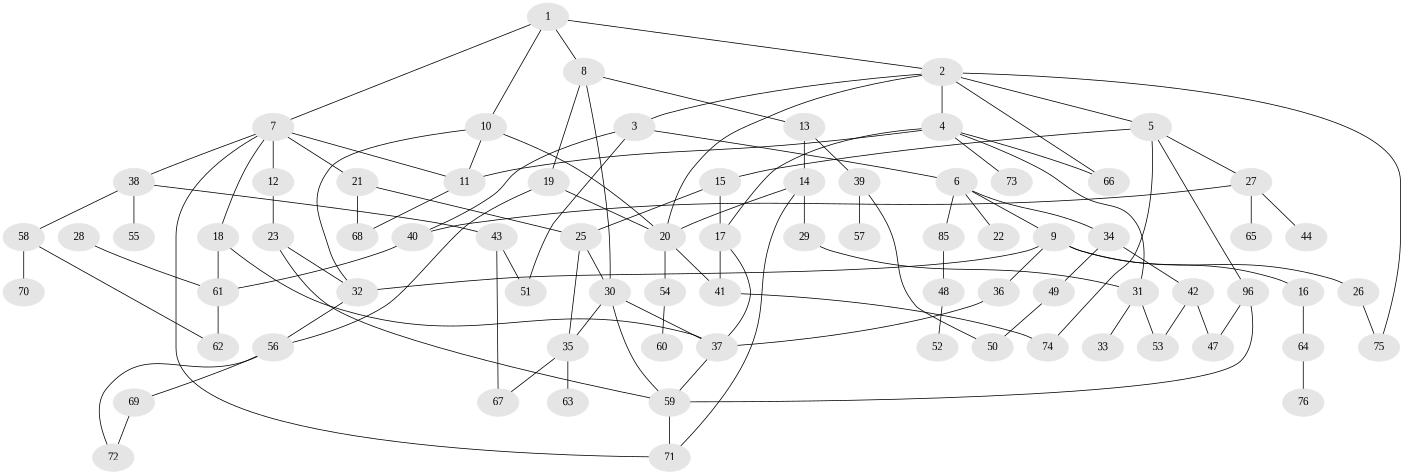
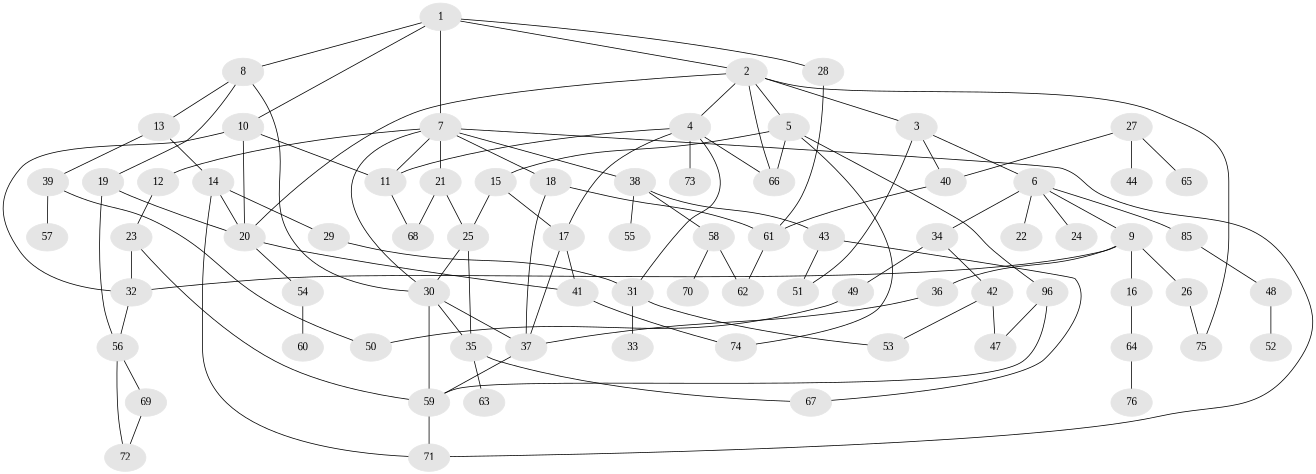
none -> (634, 36)
(1201, 155) -> (781, 155)
none -> (352, 199)
none -> (1077, 237)
